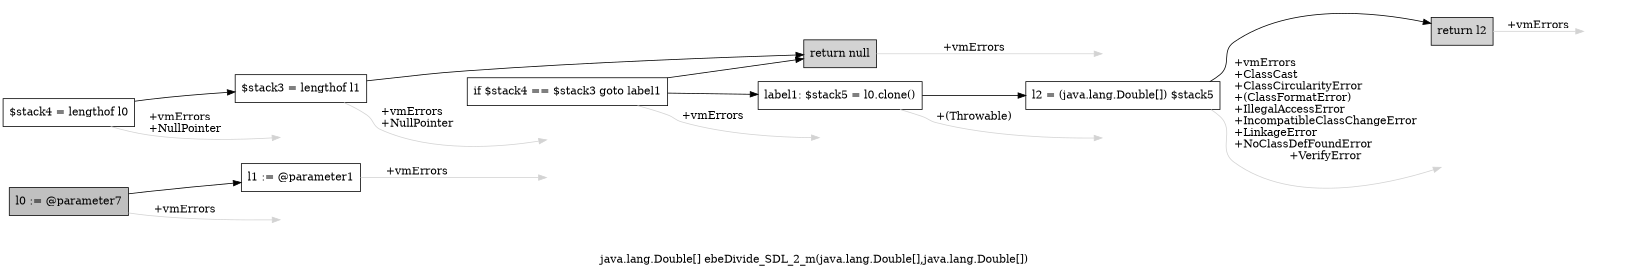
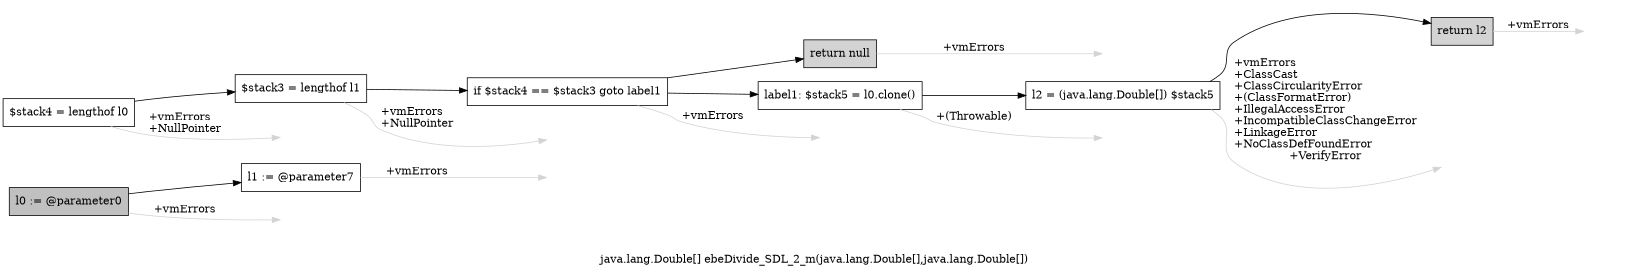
(581, 64) -> (413, 90)
(301, 178) -> (301, 178)
(69, 202) -> (69, 202)
